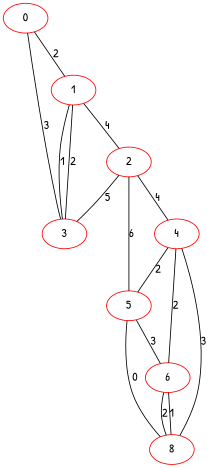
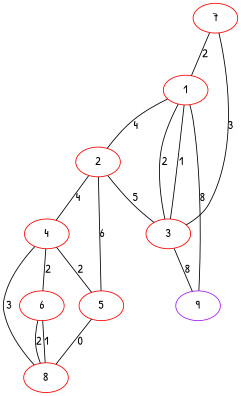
(26, 18) -> (215, 18)
none -> (198, 306)
(148, 342) -> none
